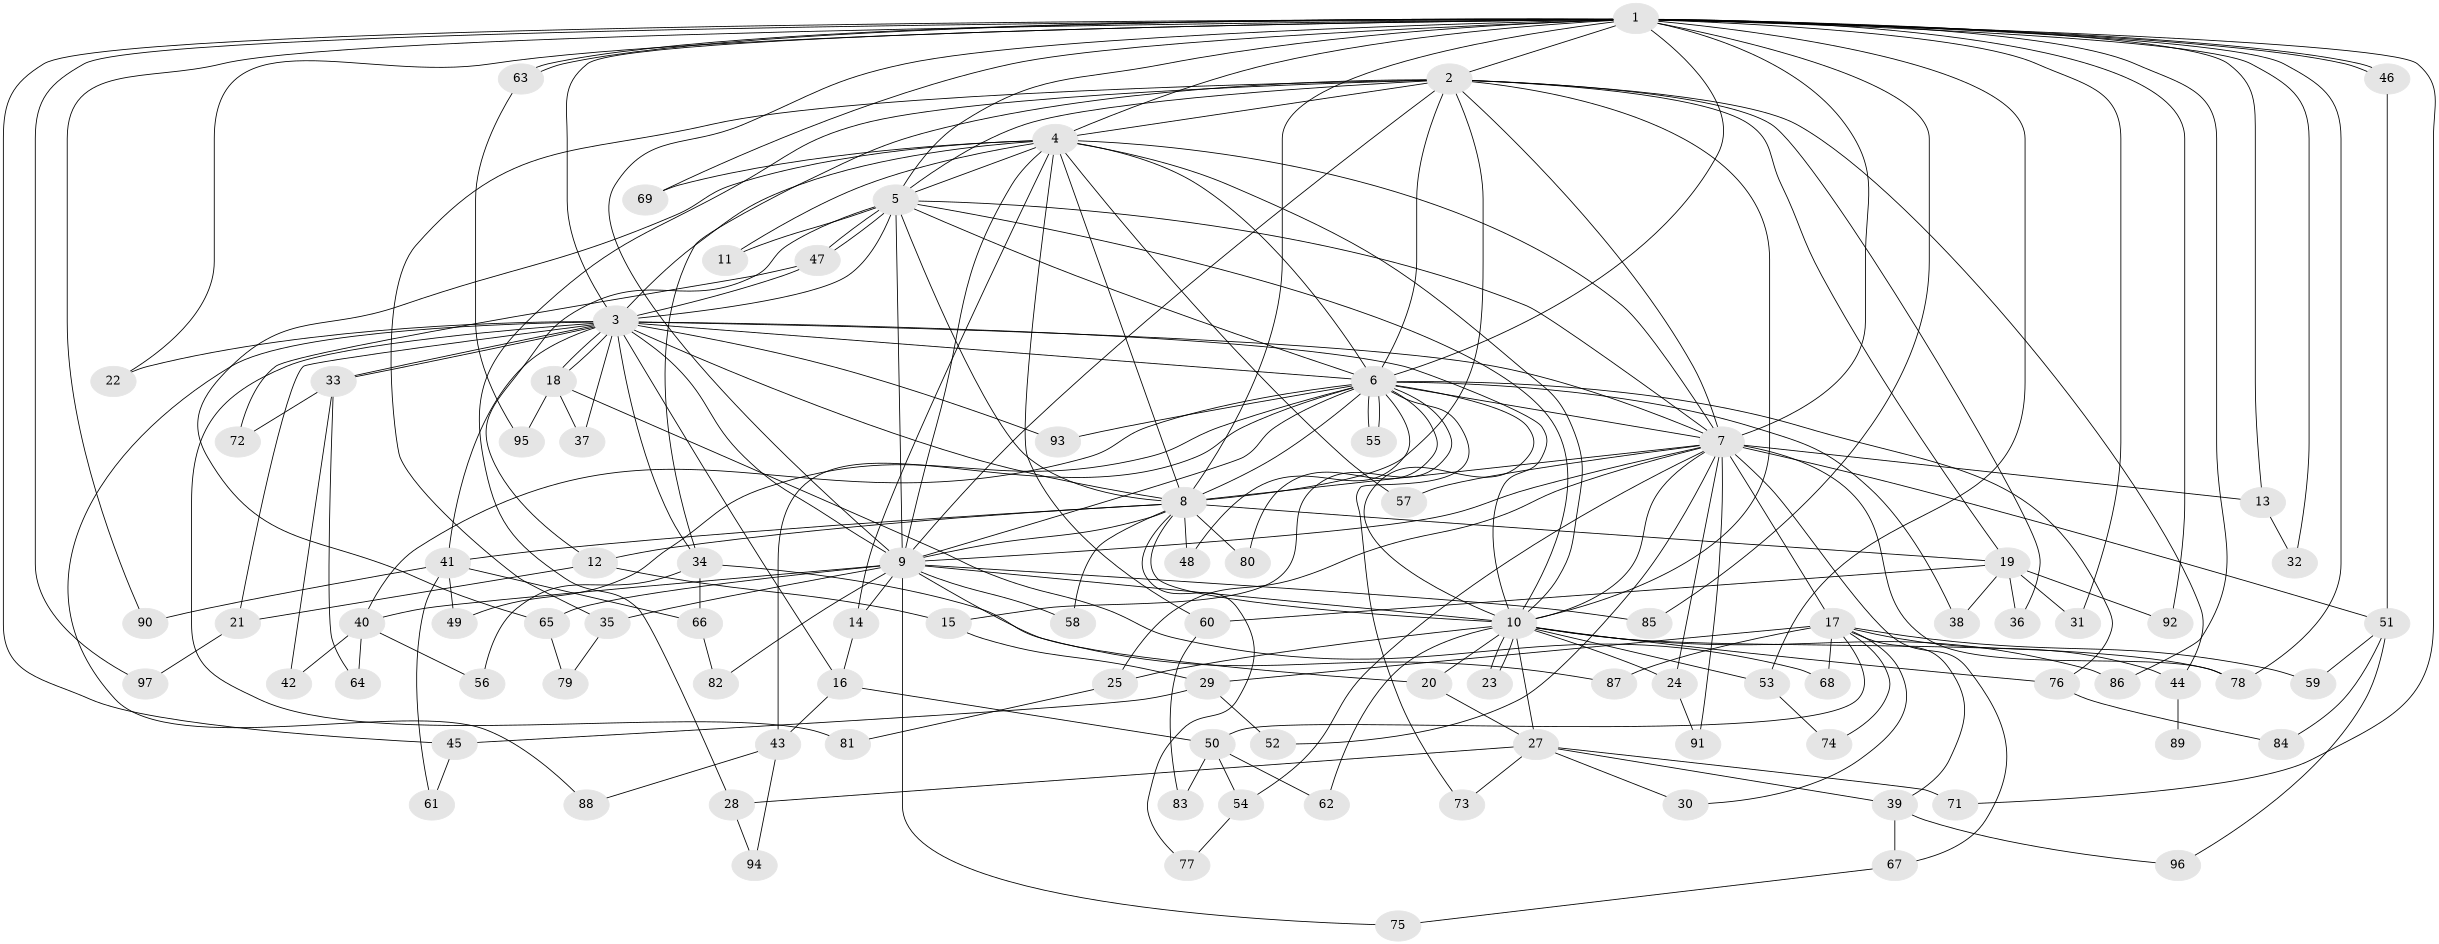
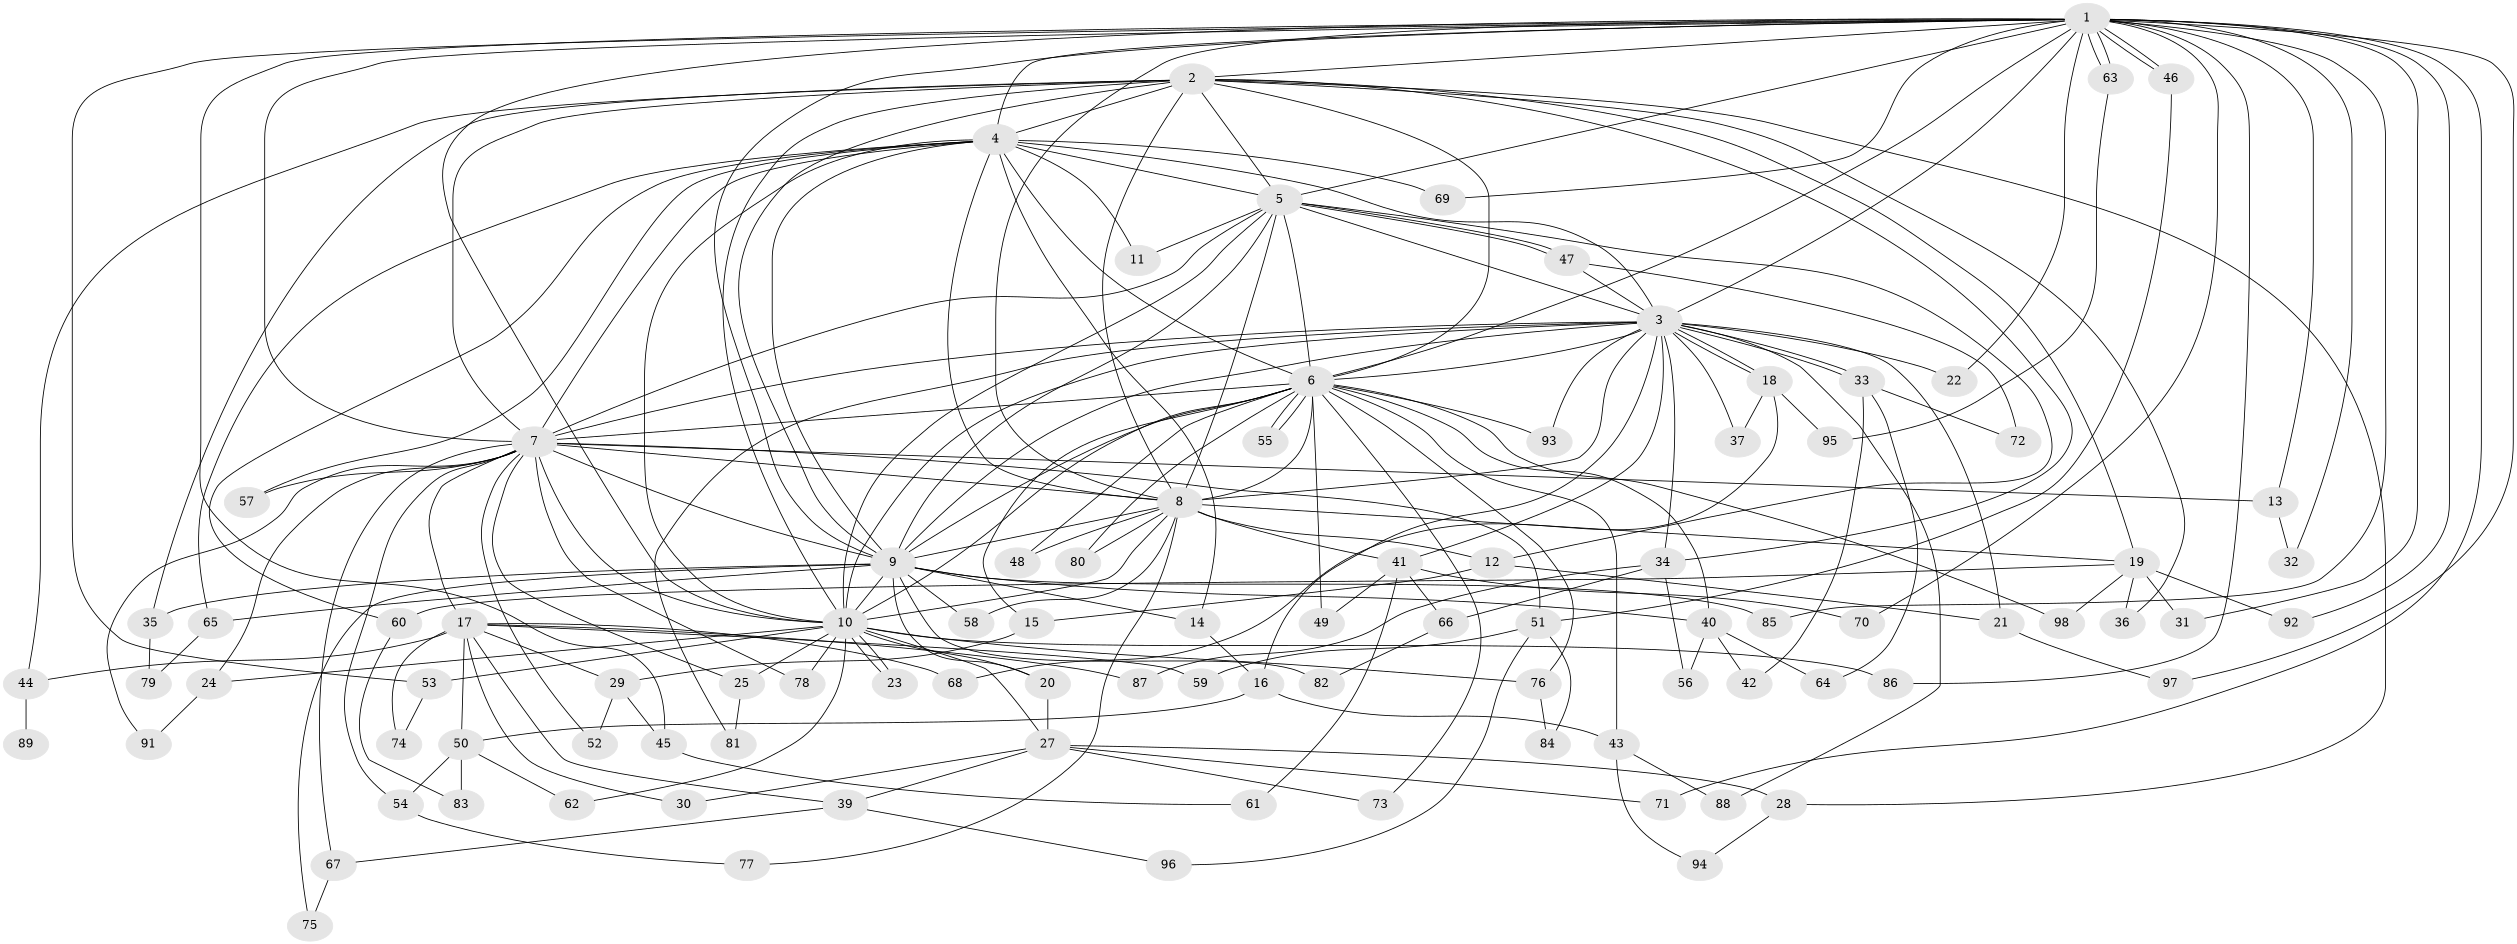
(2303, 75) -> (919, 48)
(145, 623) -> (1862, 623)
(1957, 623) -> (2062, 623)
